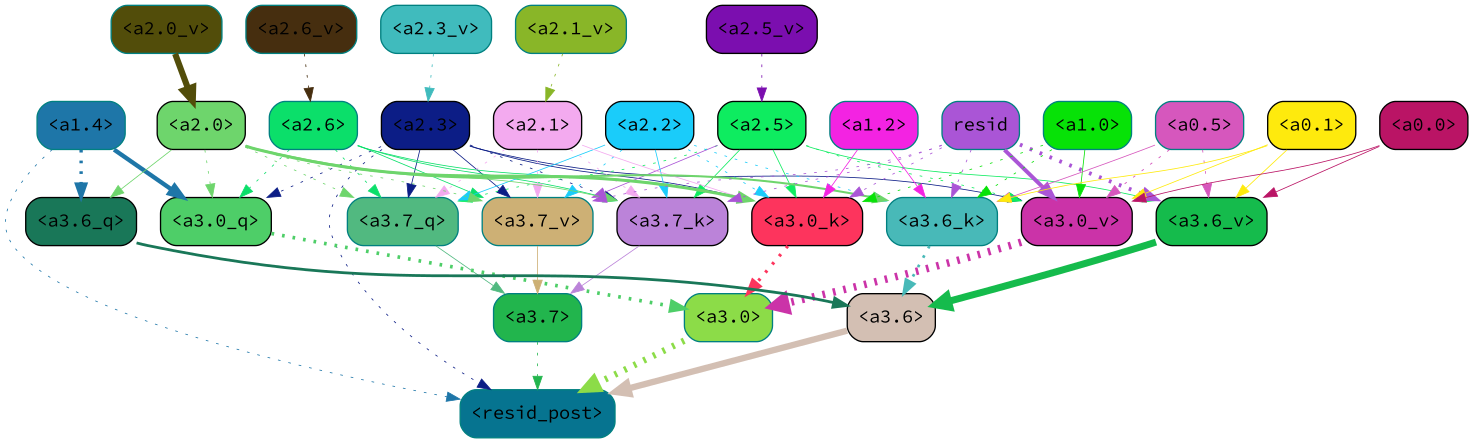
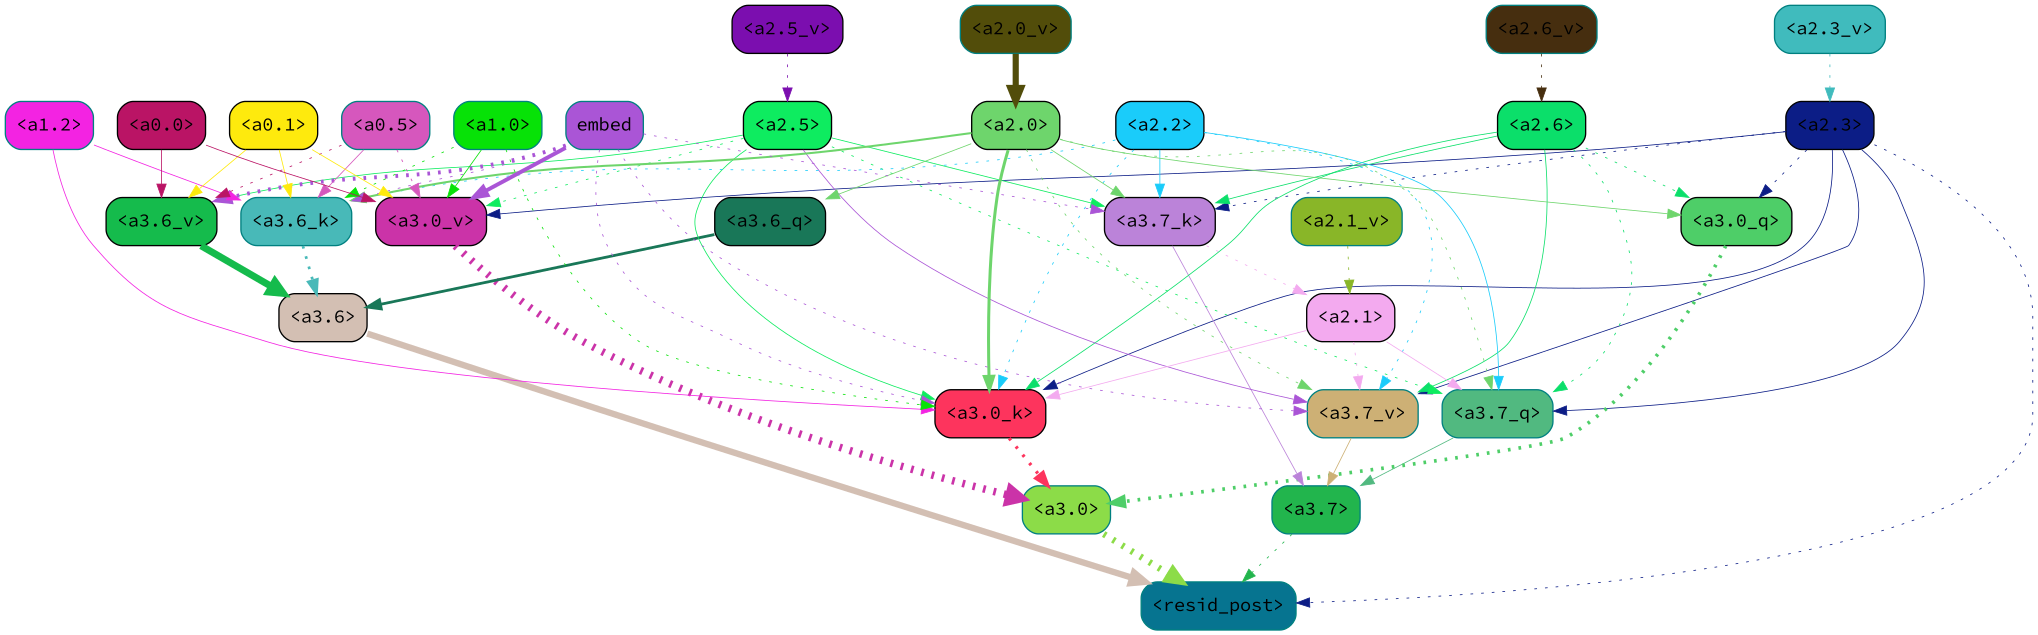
(81, 125) -> none
(313, 125) -> (1542, 125)
(981, 125) -> (605, 125)
(486, 163) -> (1418, 362)
(208, 167) -> (1454, 193)
(1205, 167) -> (293, 165)
(599, 170) -> (1251, 267)
